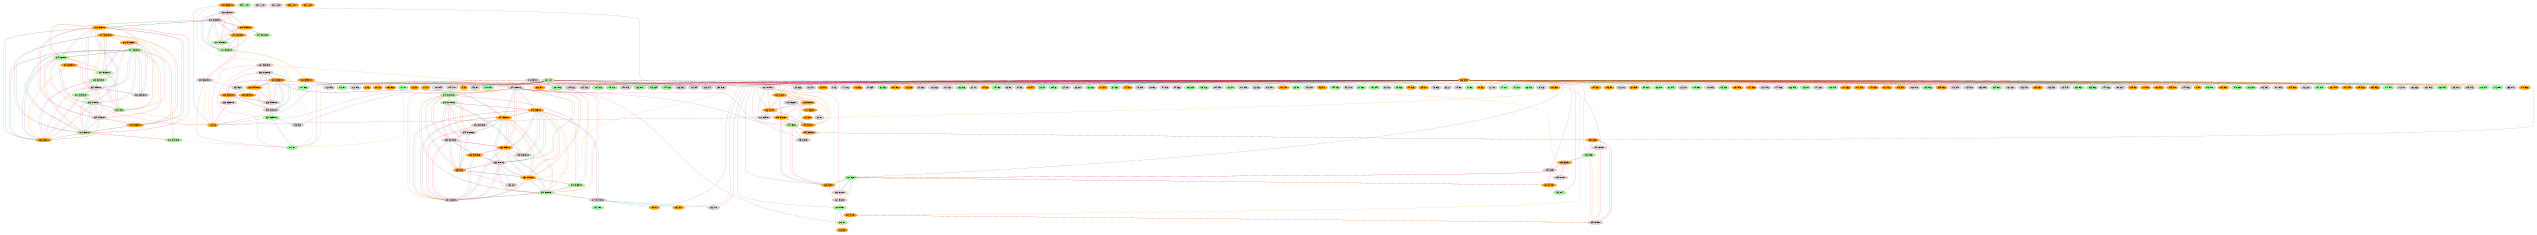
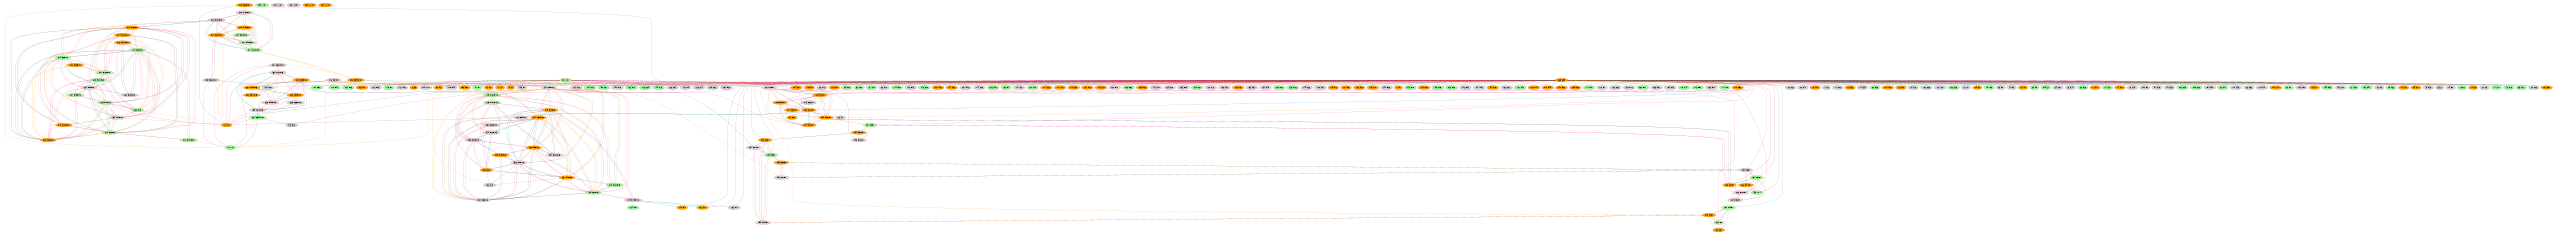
none -> (1725, 88)
